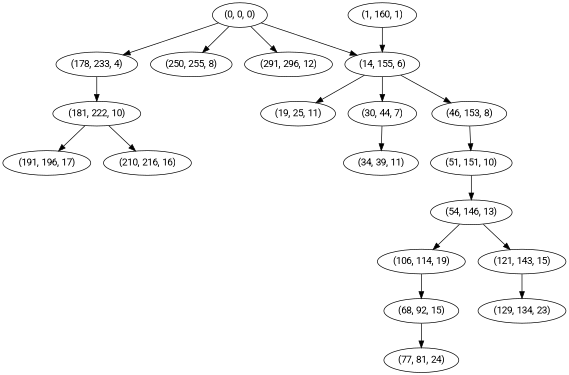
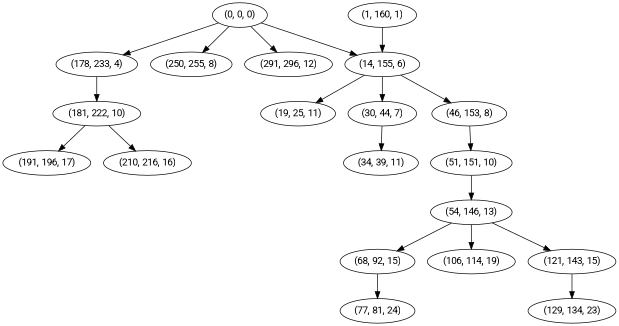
(421, 283) -> (427, 235)
